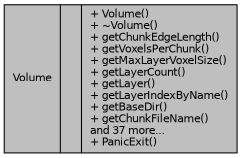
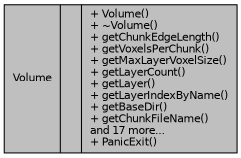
(128, 131) -> (128, 131)
